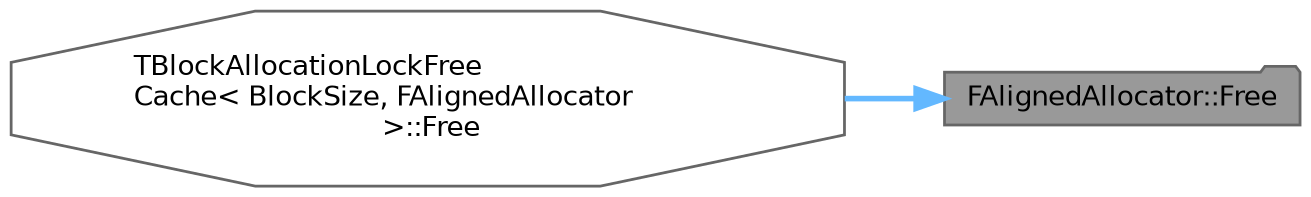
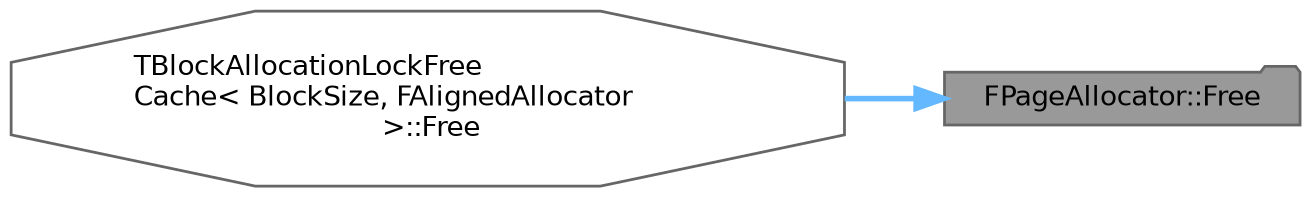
(1122, 99) -> (1122, 99)
